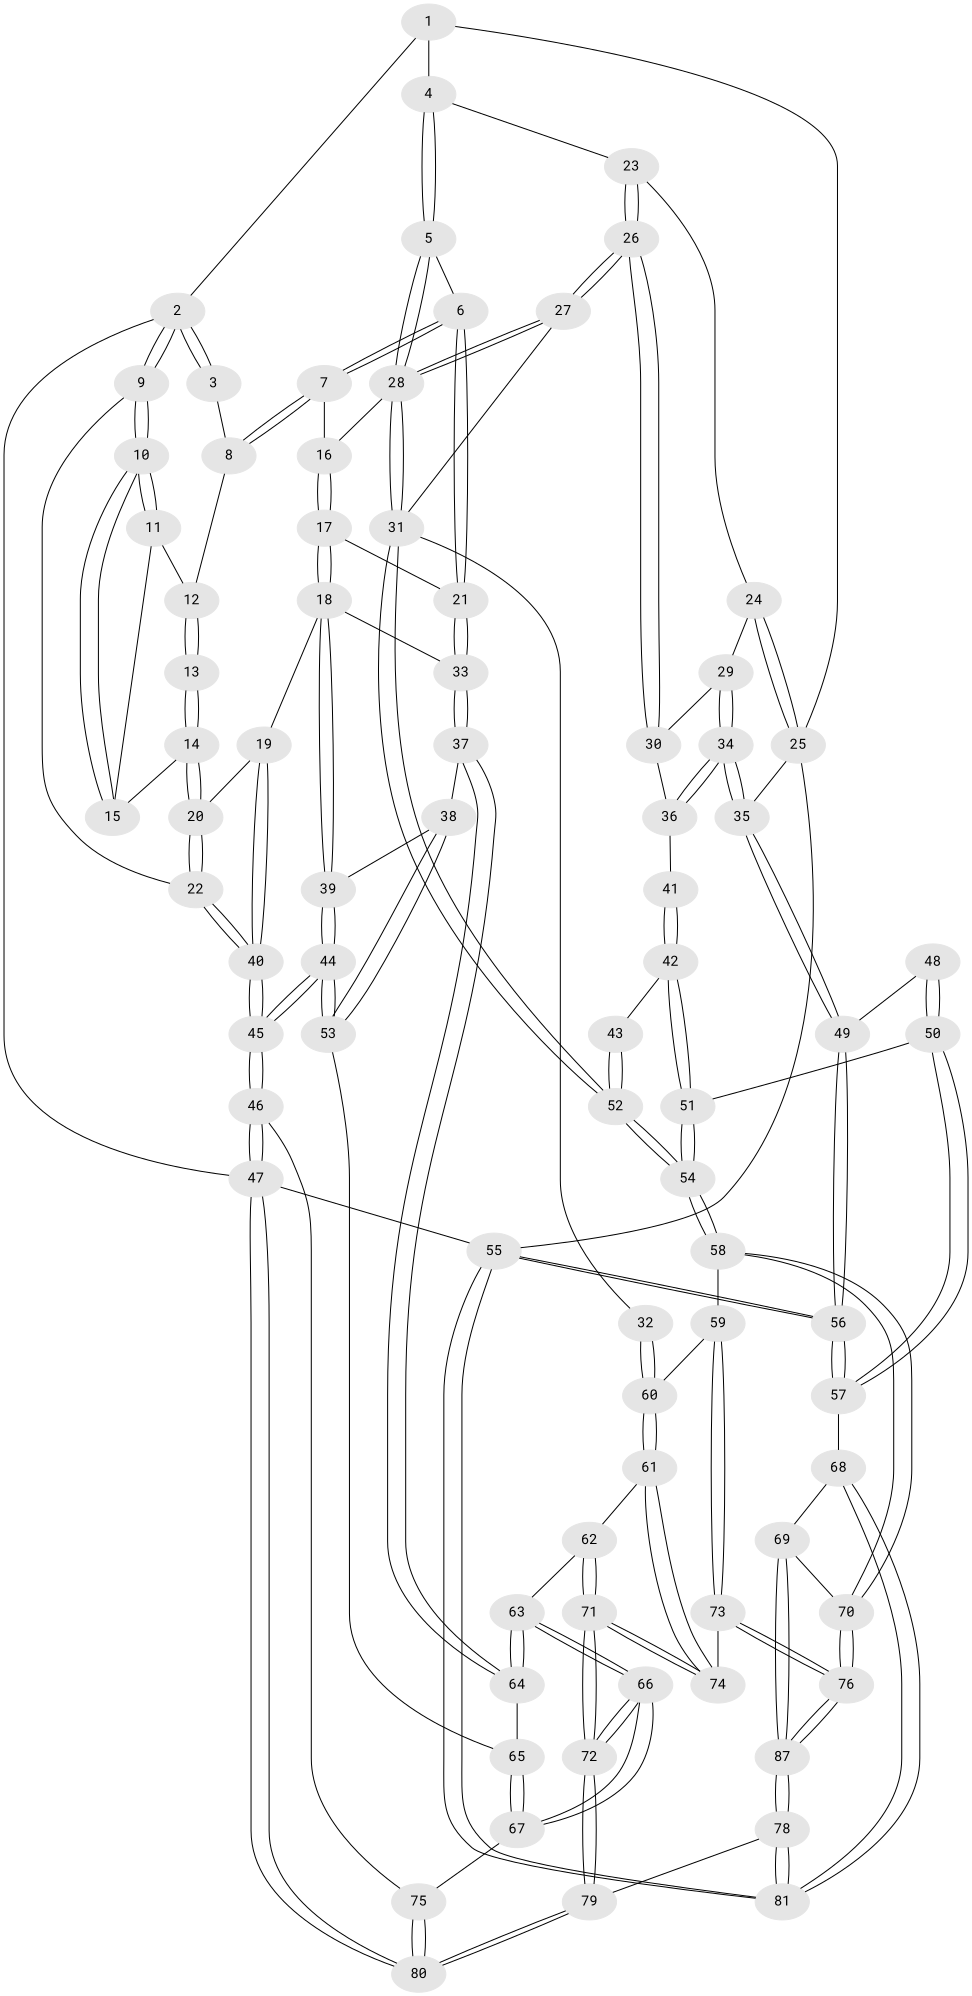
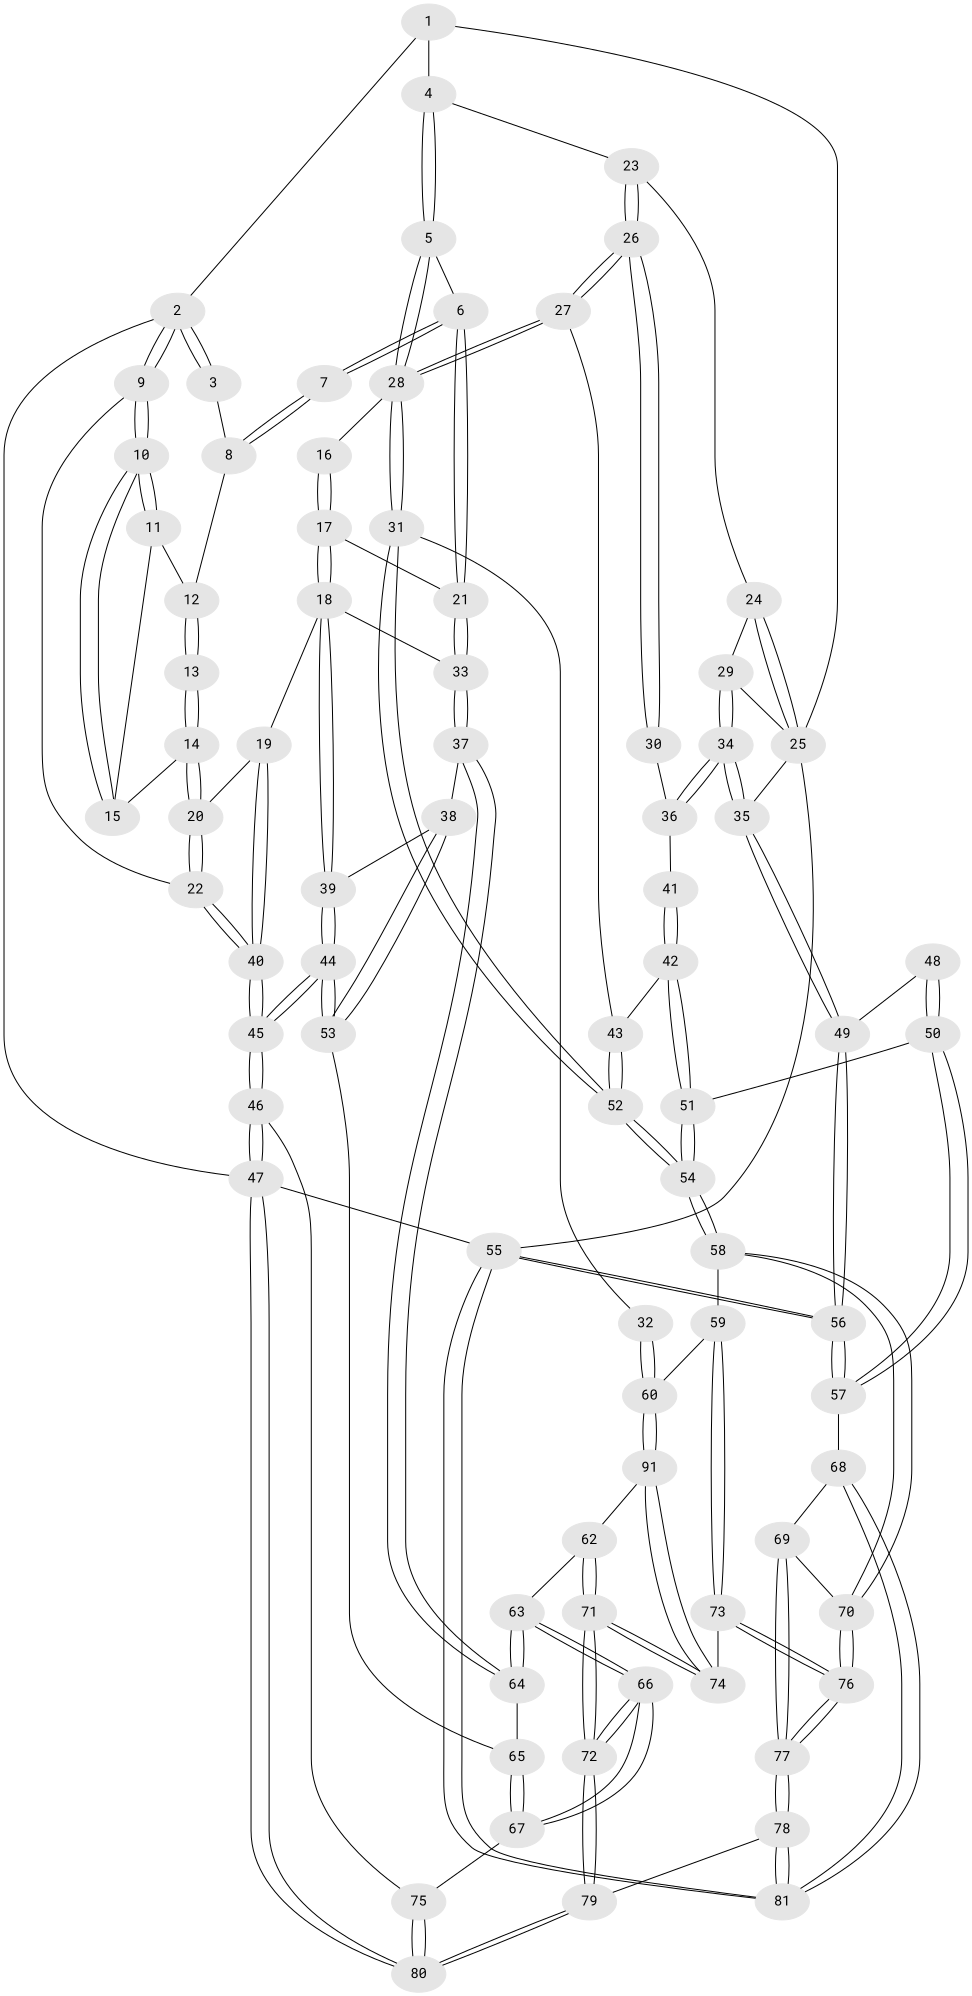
(324, 420) -> none
(480, 420) -> (598, 671)
(690, 709) -> (762, 709)
(650, 1468) -> (650, 1468)
(782, 1757) -> (782, 1757)
